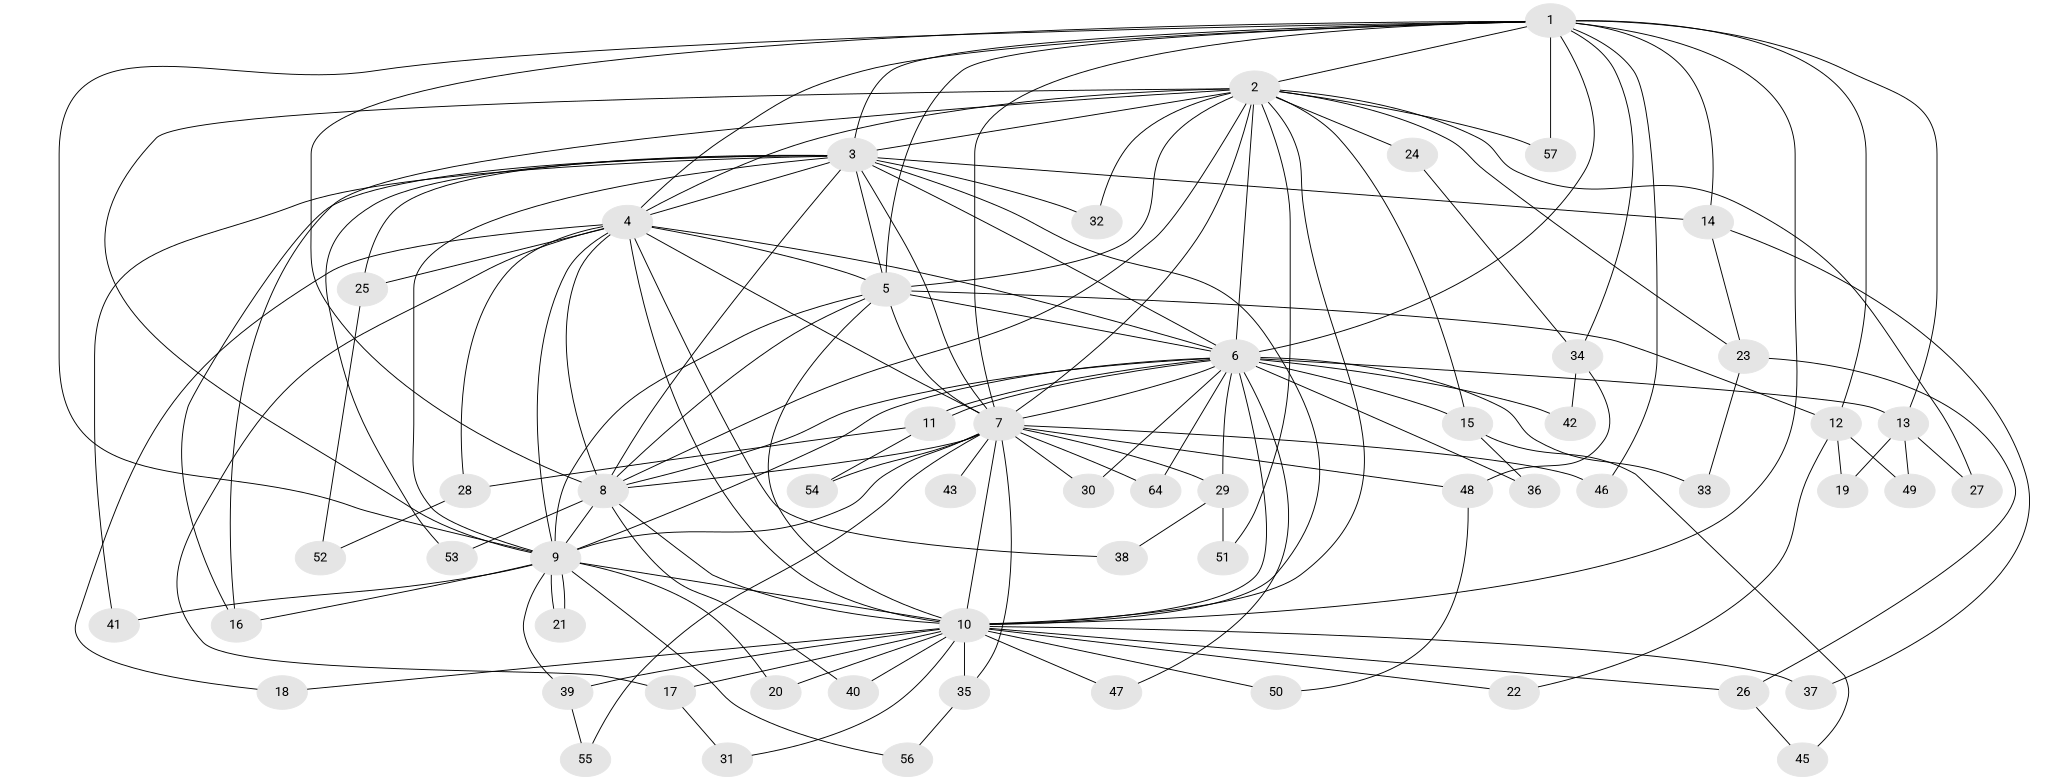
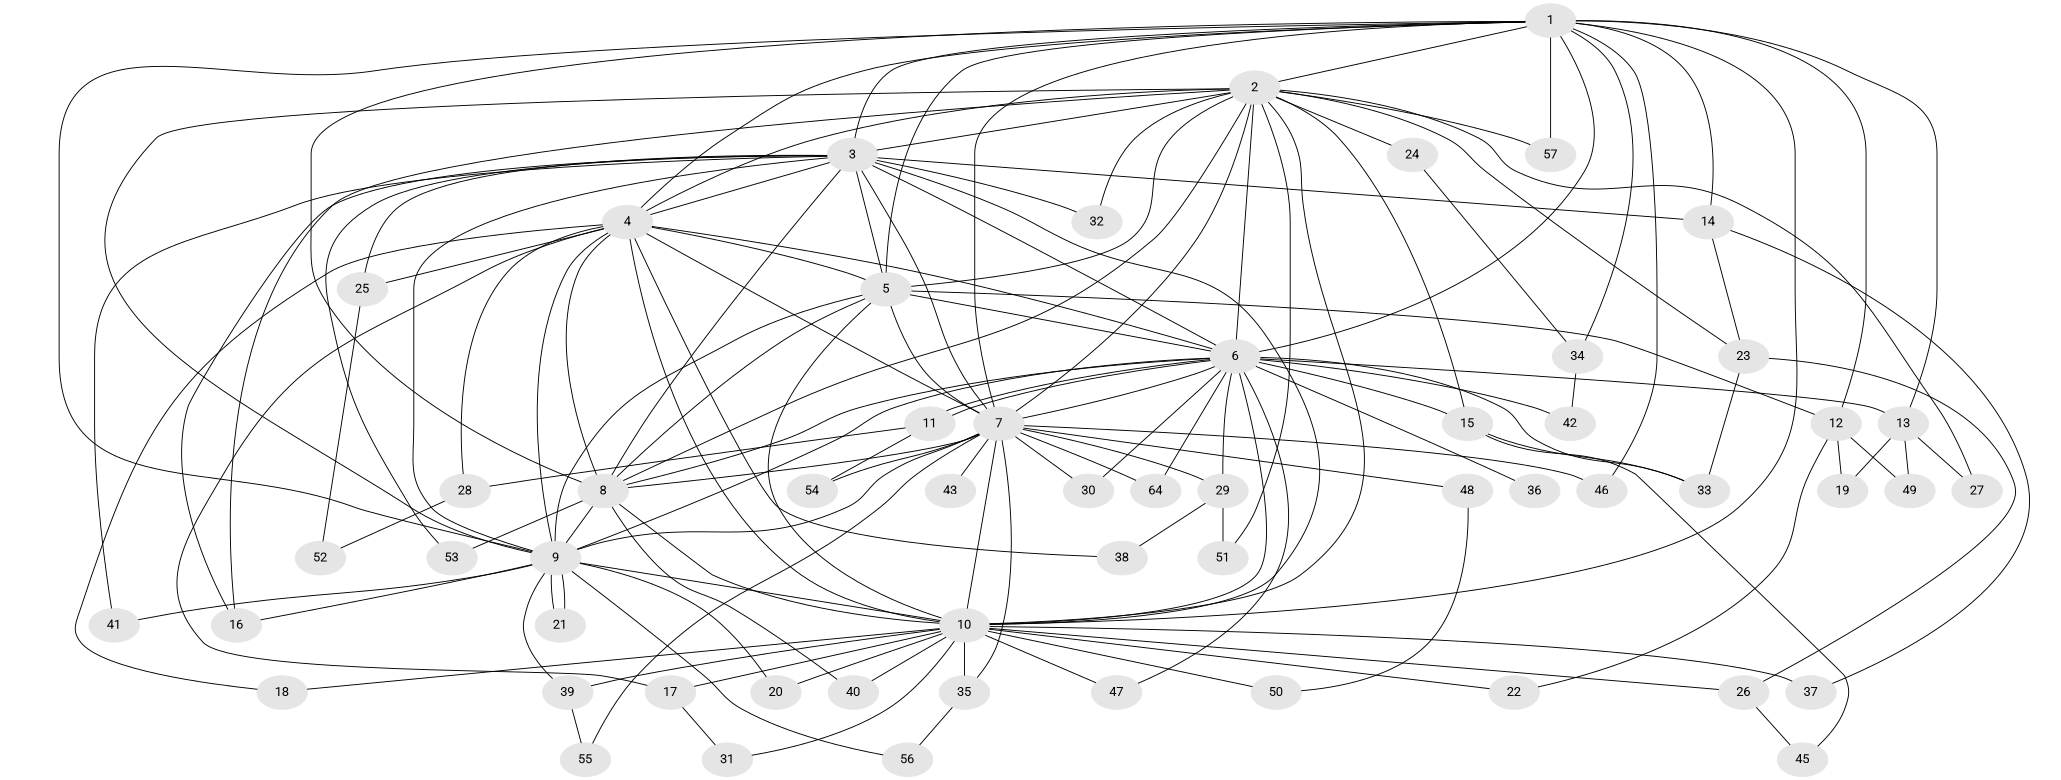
(1597, 449) -> none
(1499, 455) -> (1586, 457)
